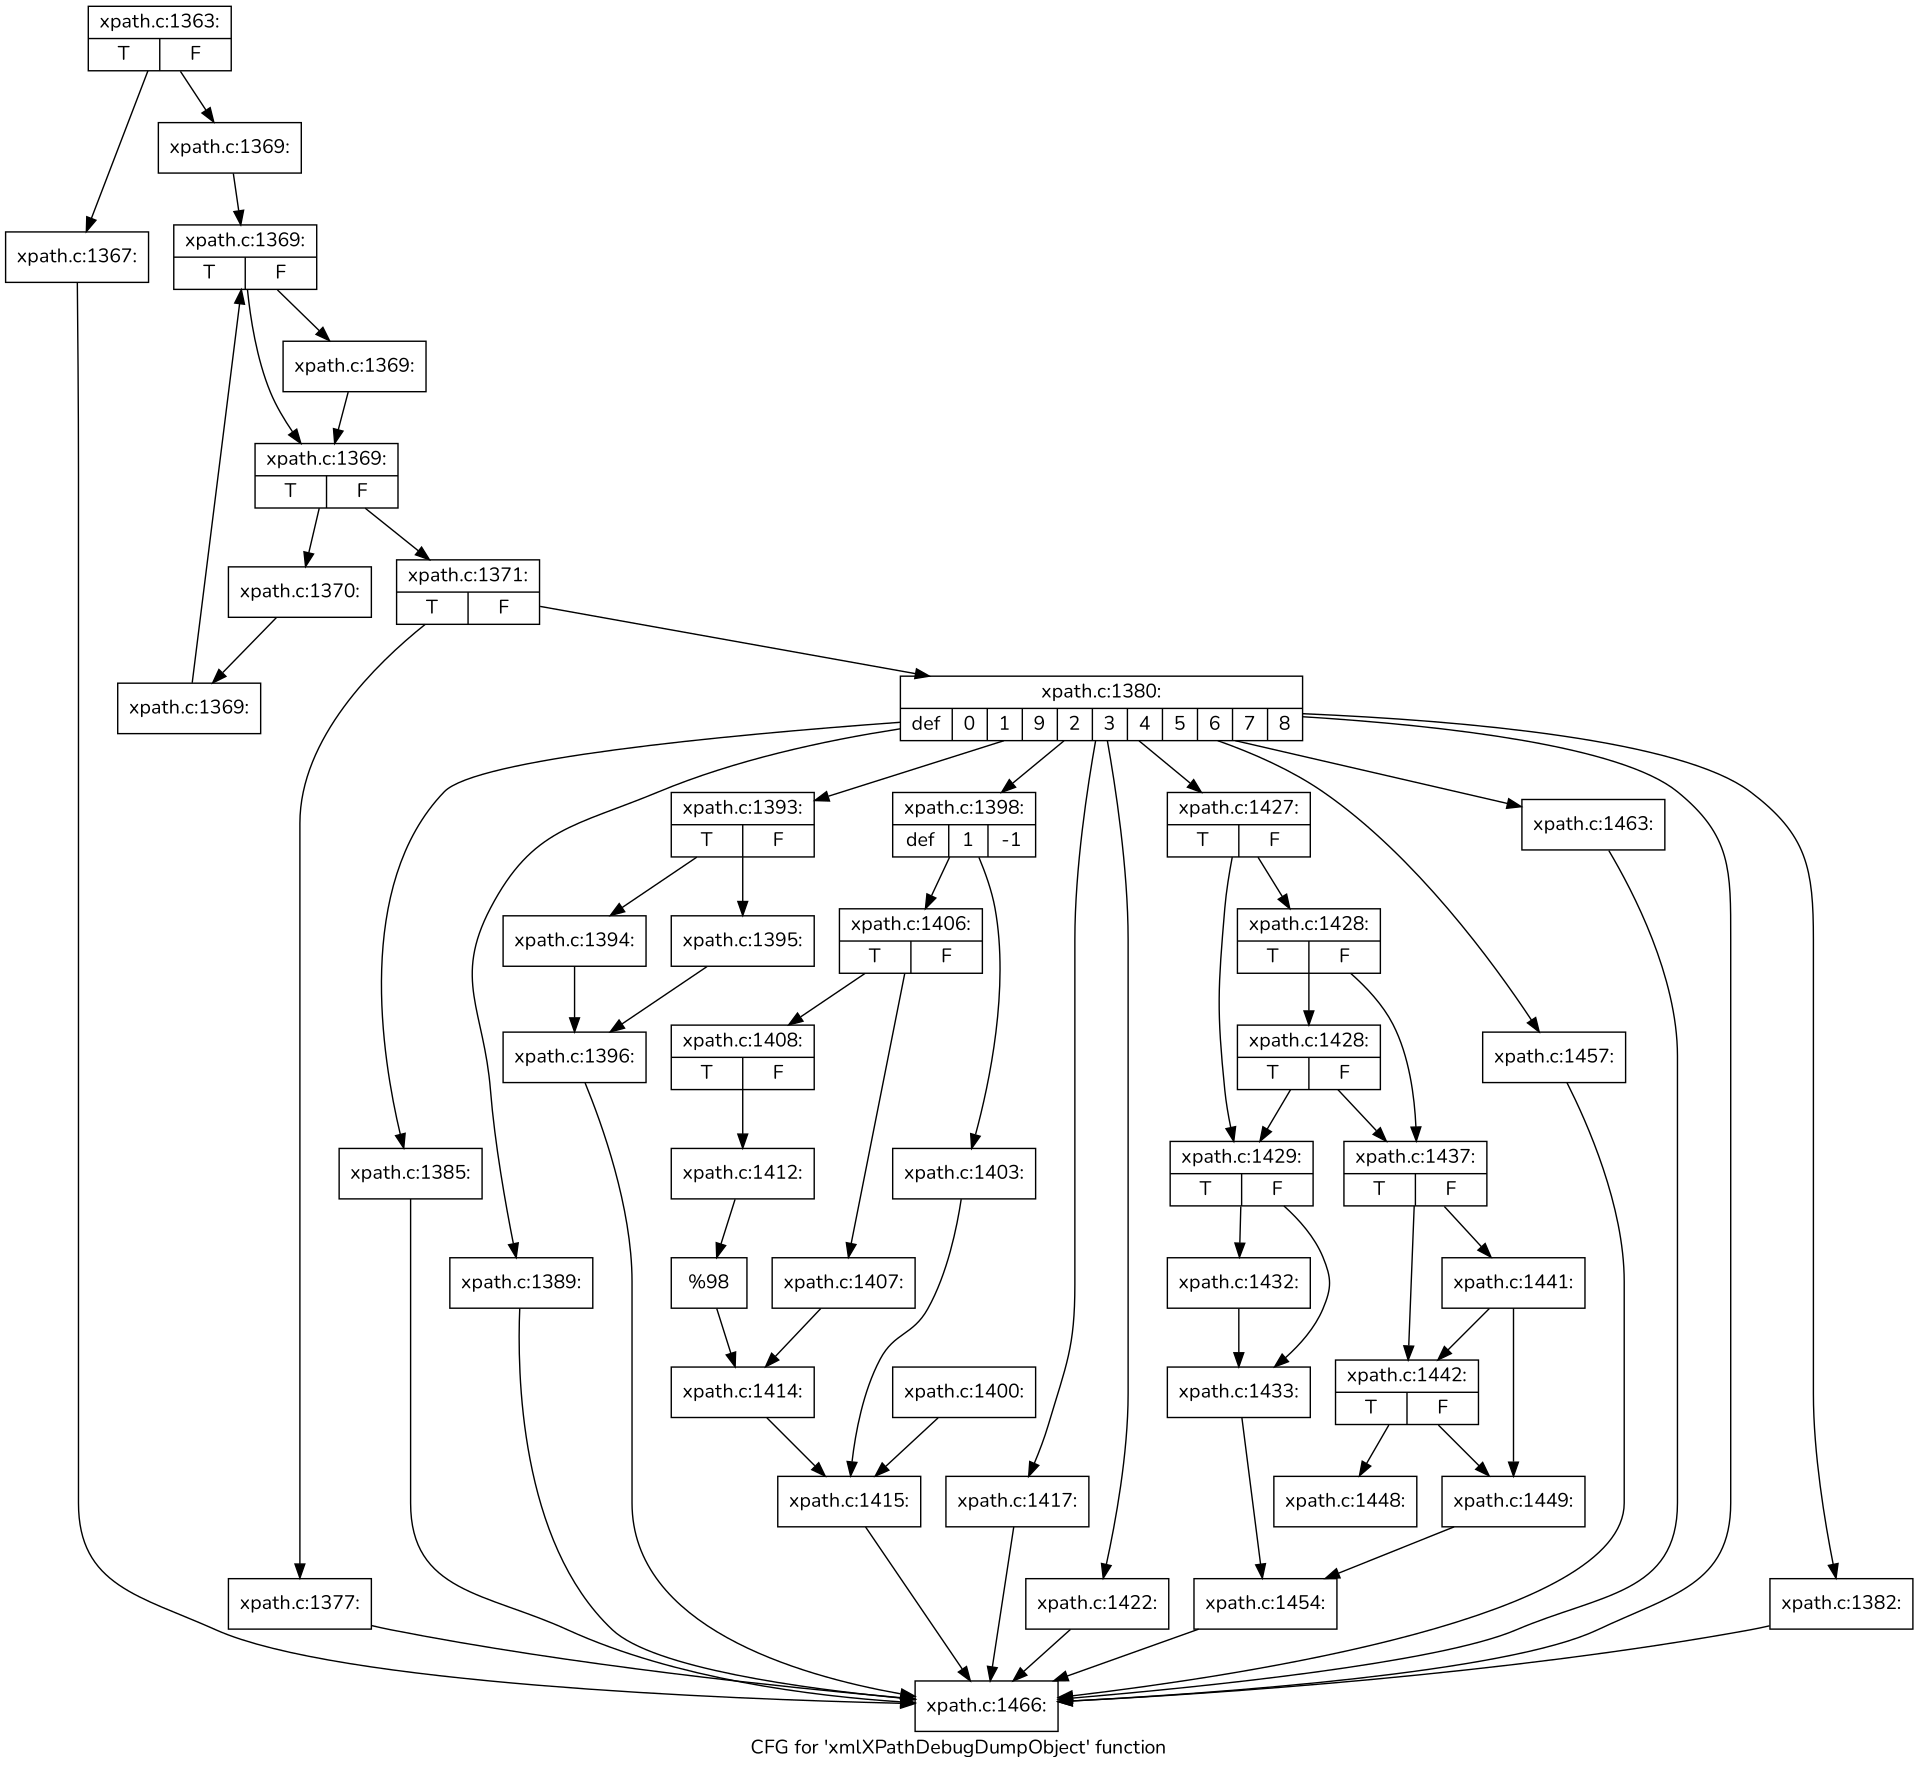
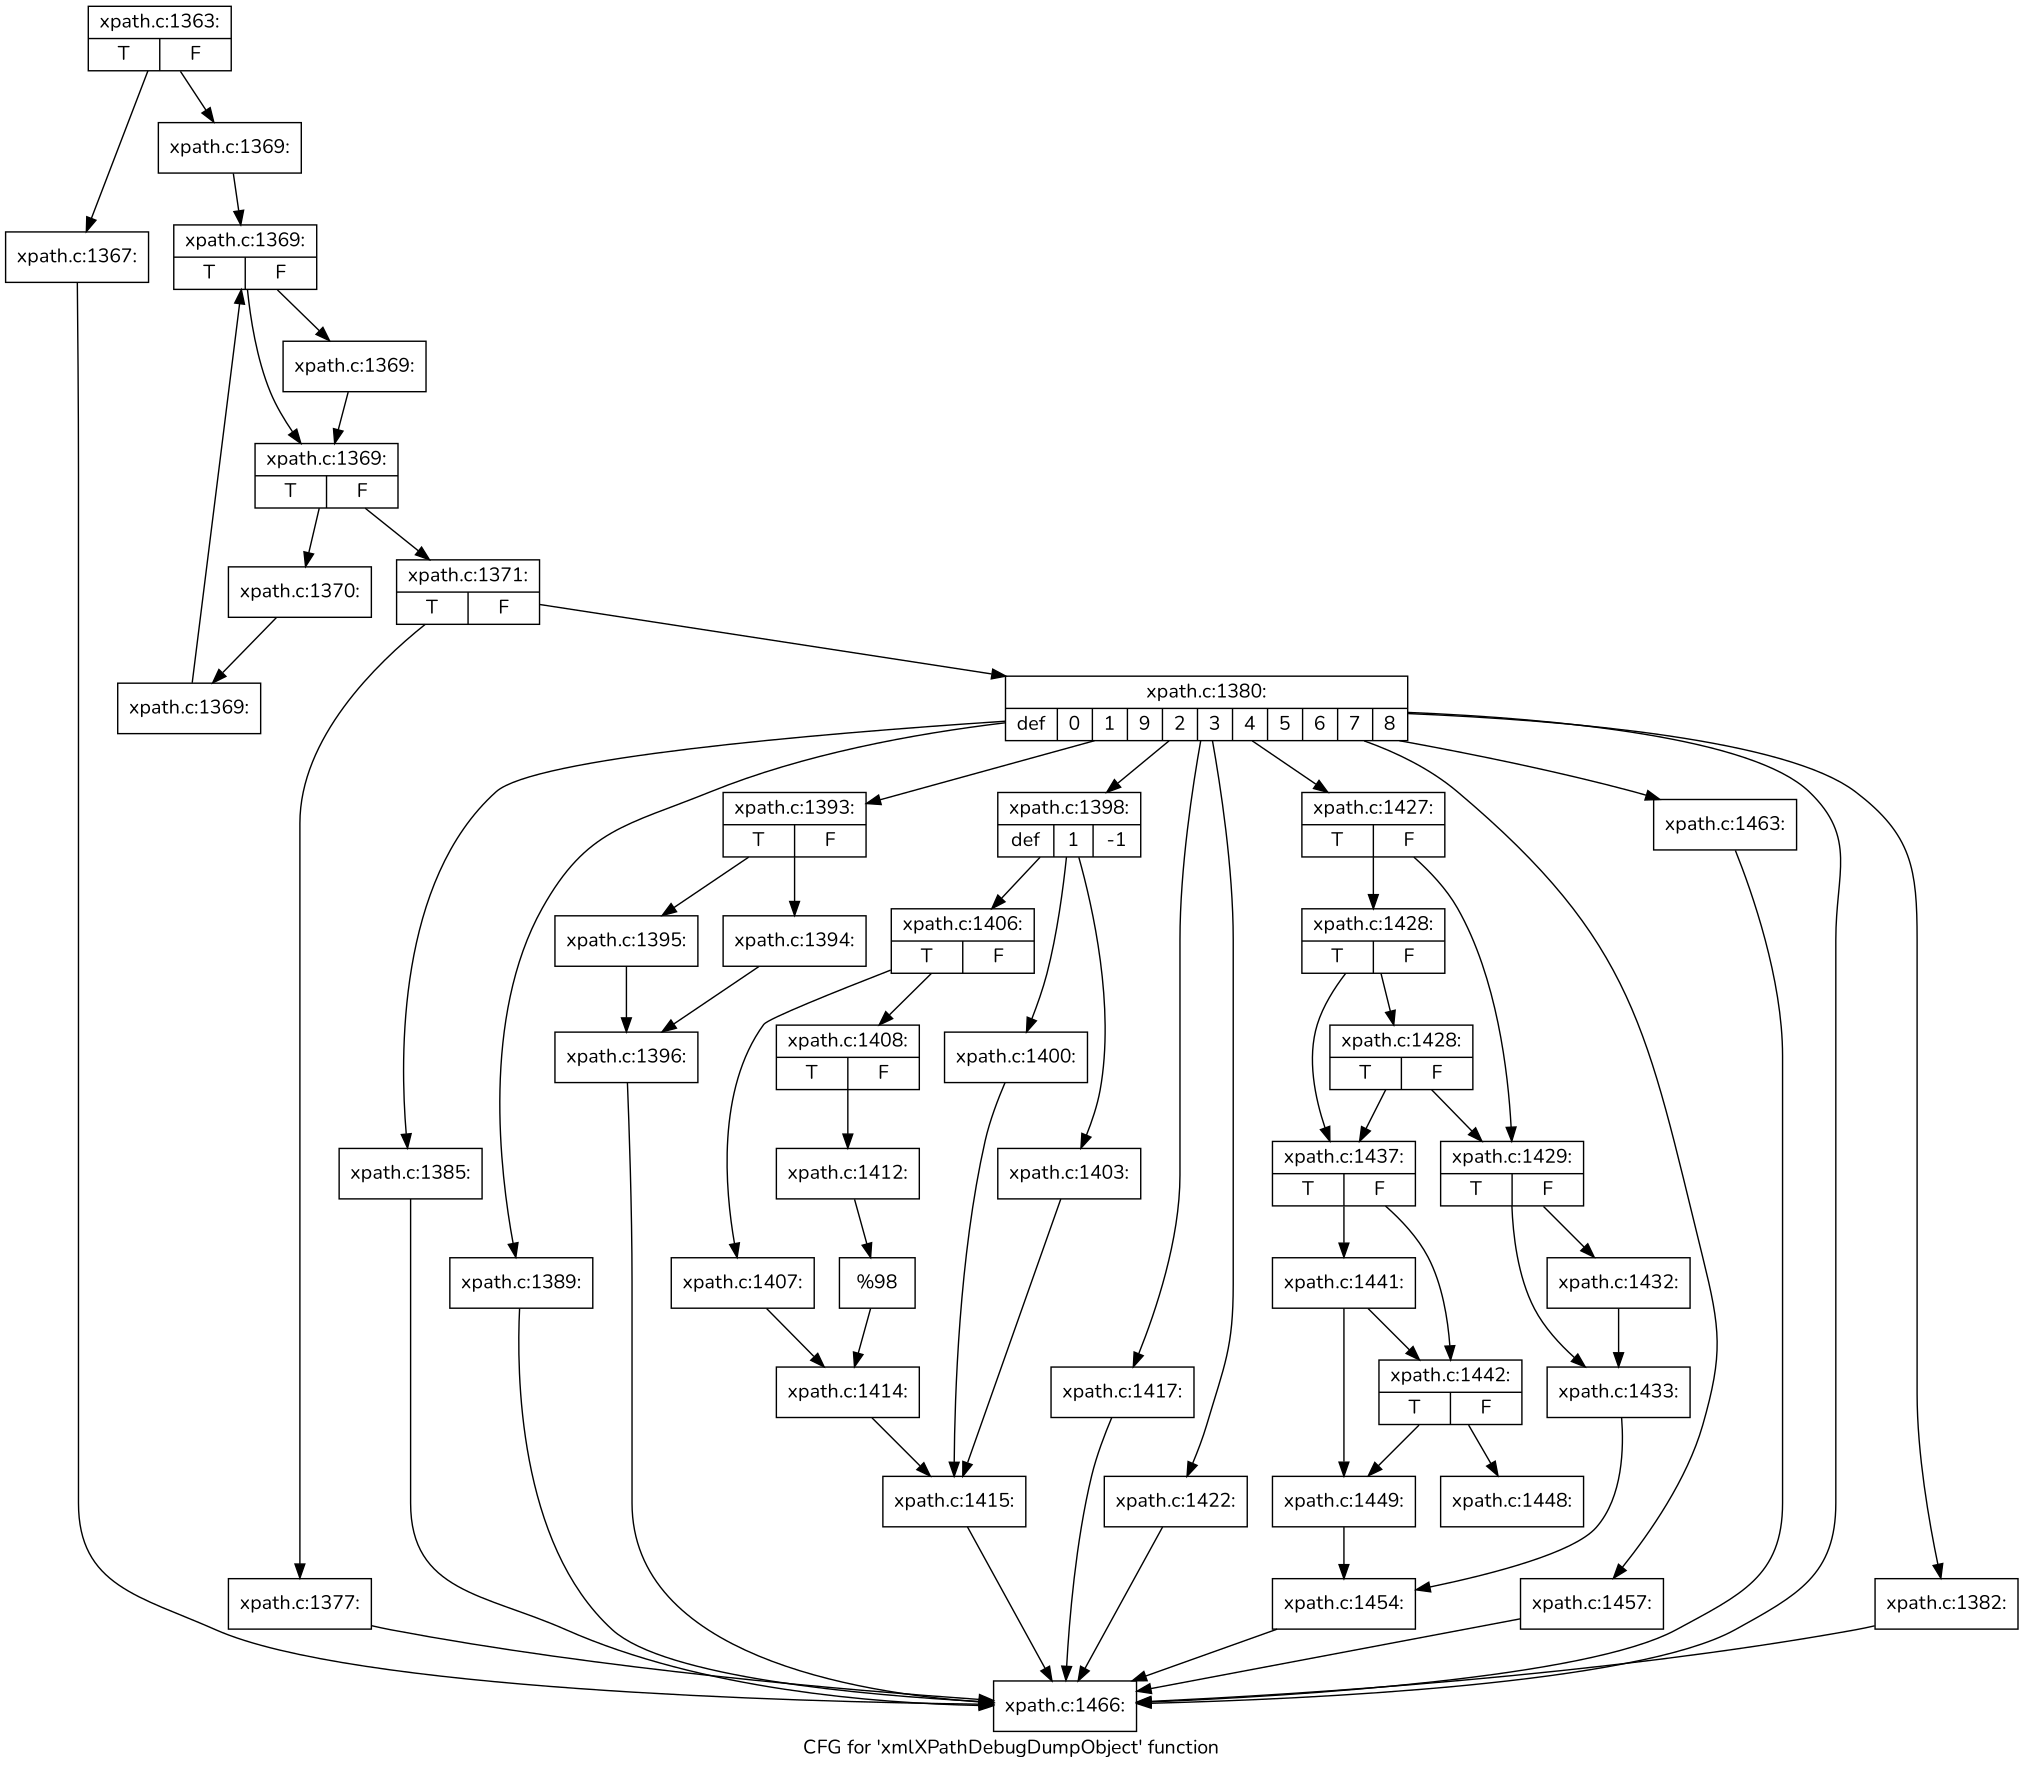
none -> (1055, 939)
